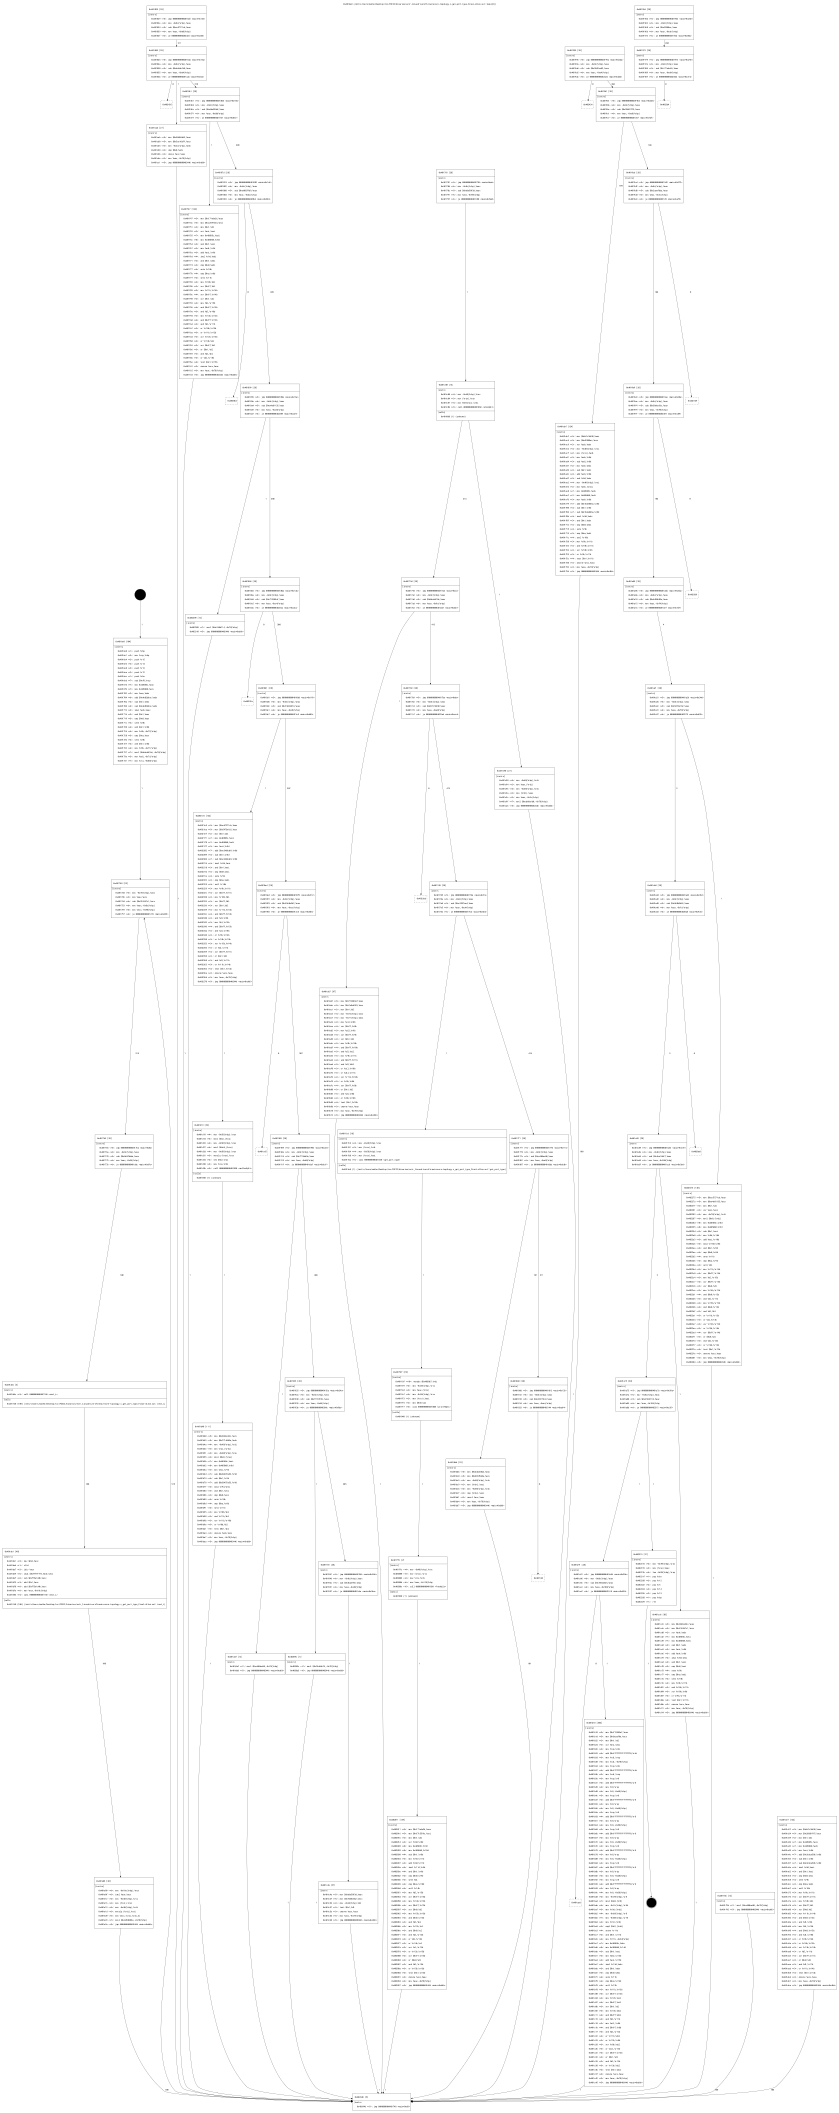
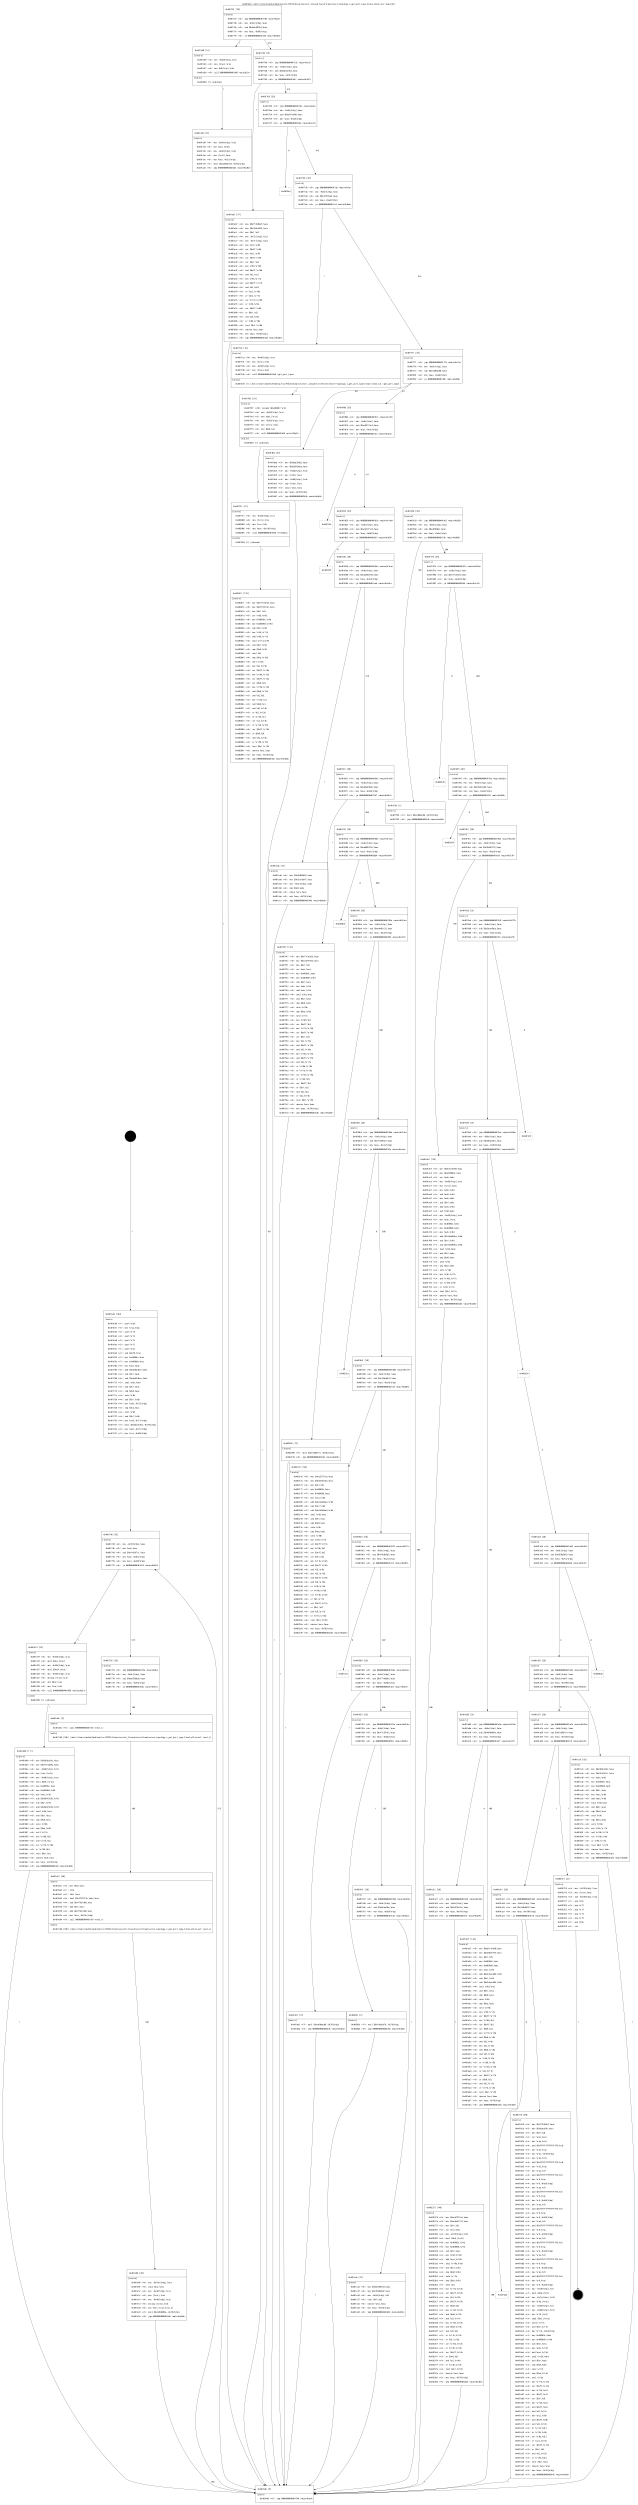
(170, 90) -> (334, 552)
none -> (364, 472)
(448, 498) -> (267, 44)
none -> (404, 670)
none -> (465, 676)
(675, 799) -> (540, 1455)
(223, 1053) -> (97, 1606)
none -> (488, 1840)
